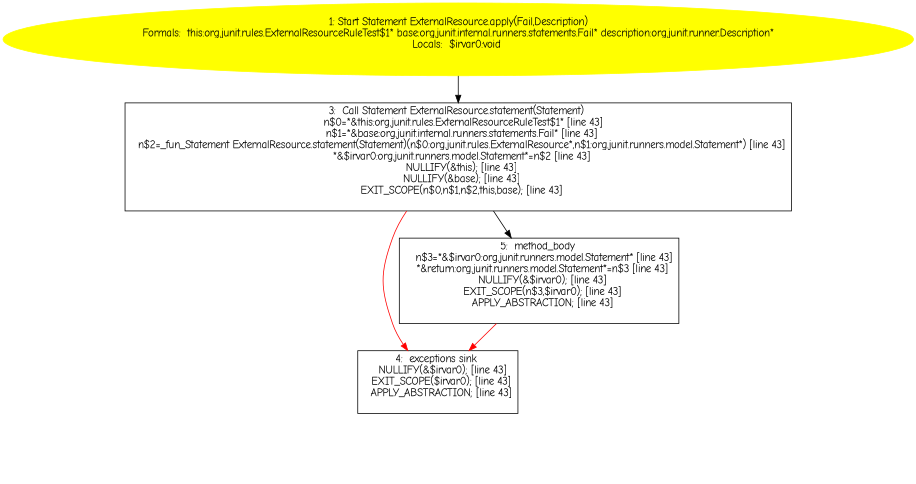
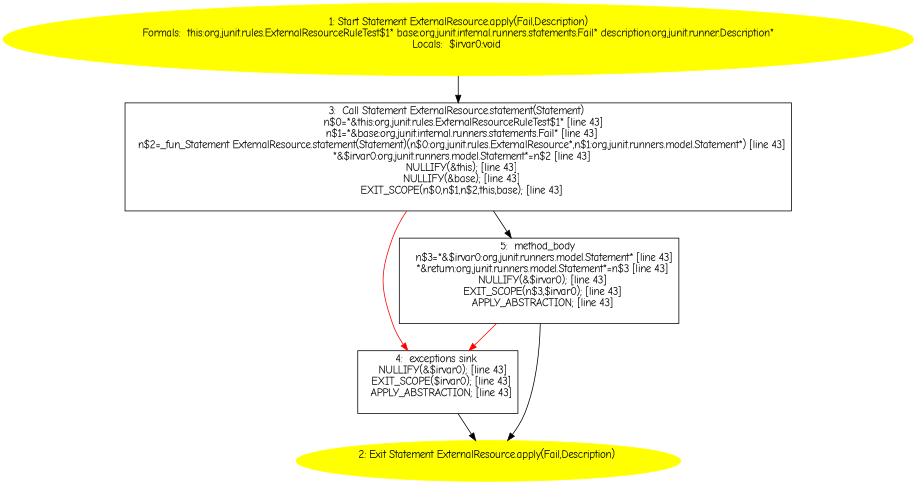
none -> (488, 461)
